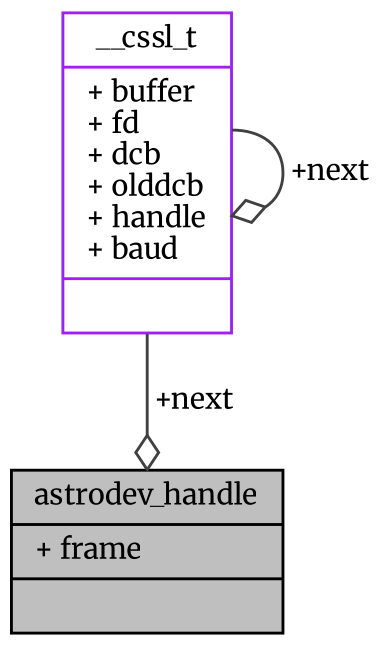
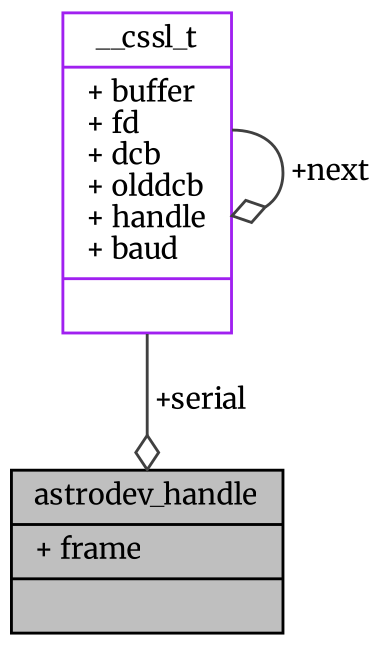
(192, 402) -> (197, 402)
